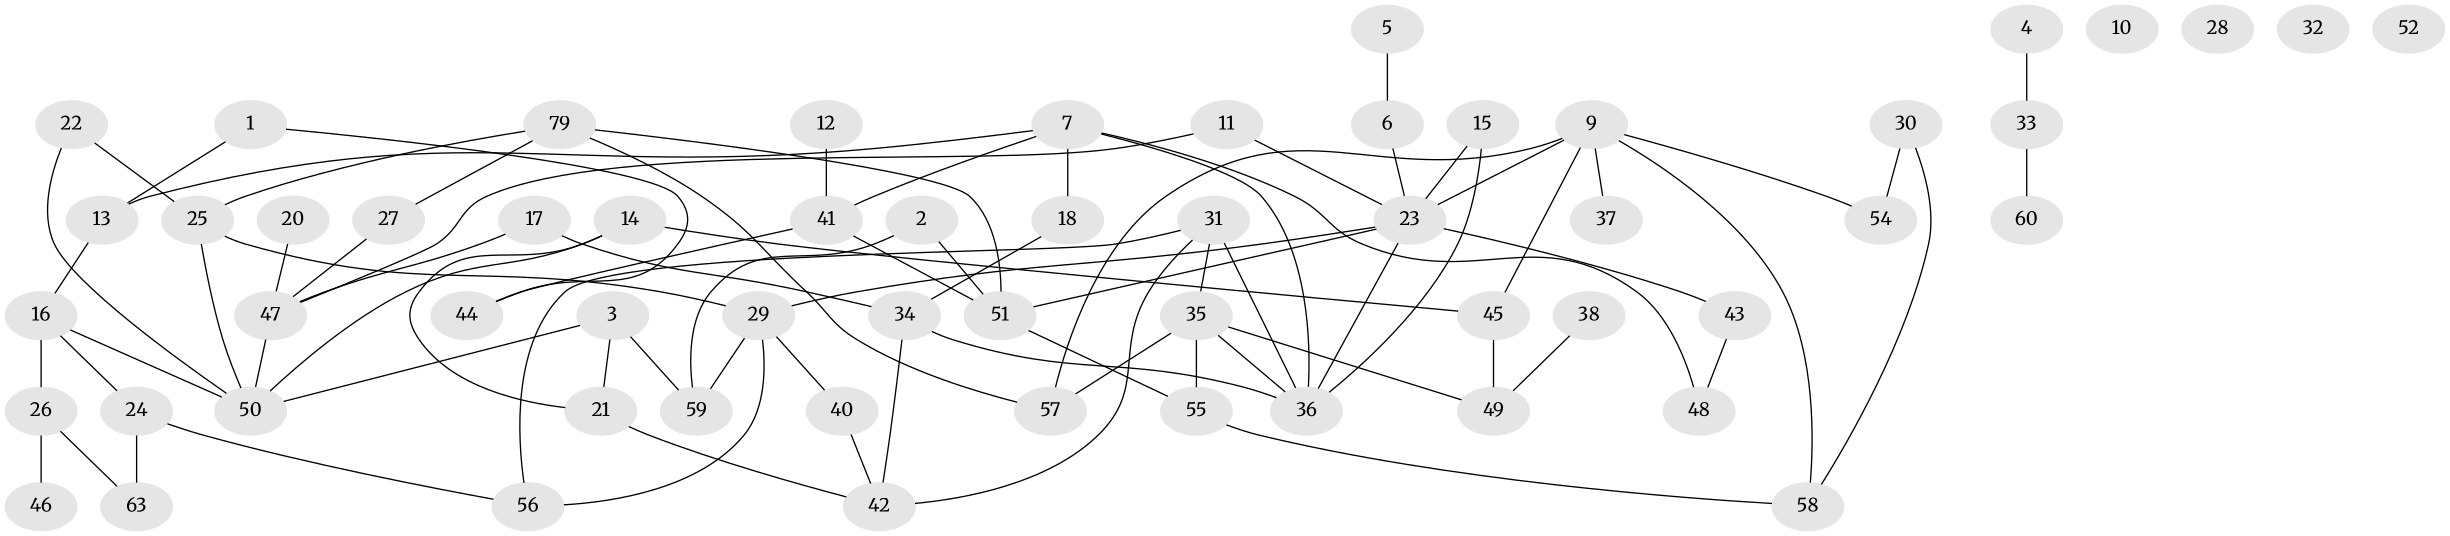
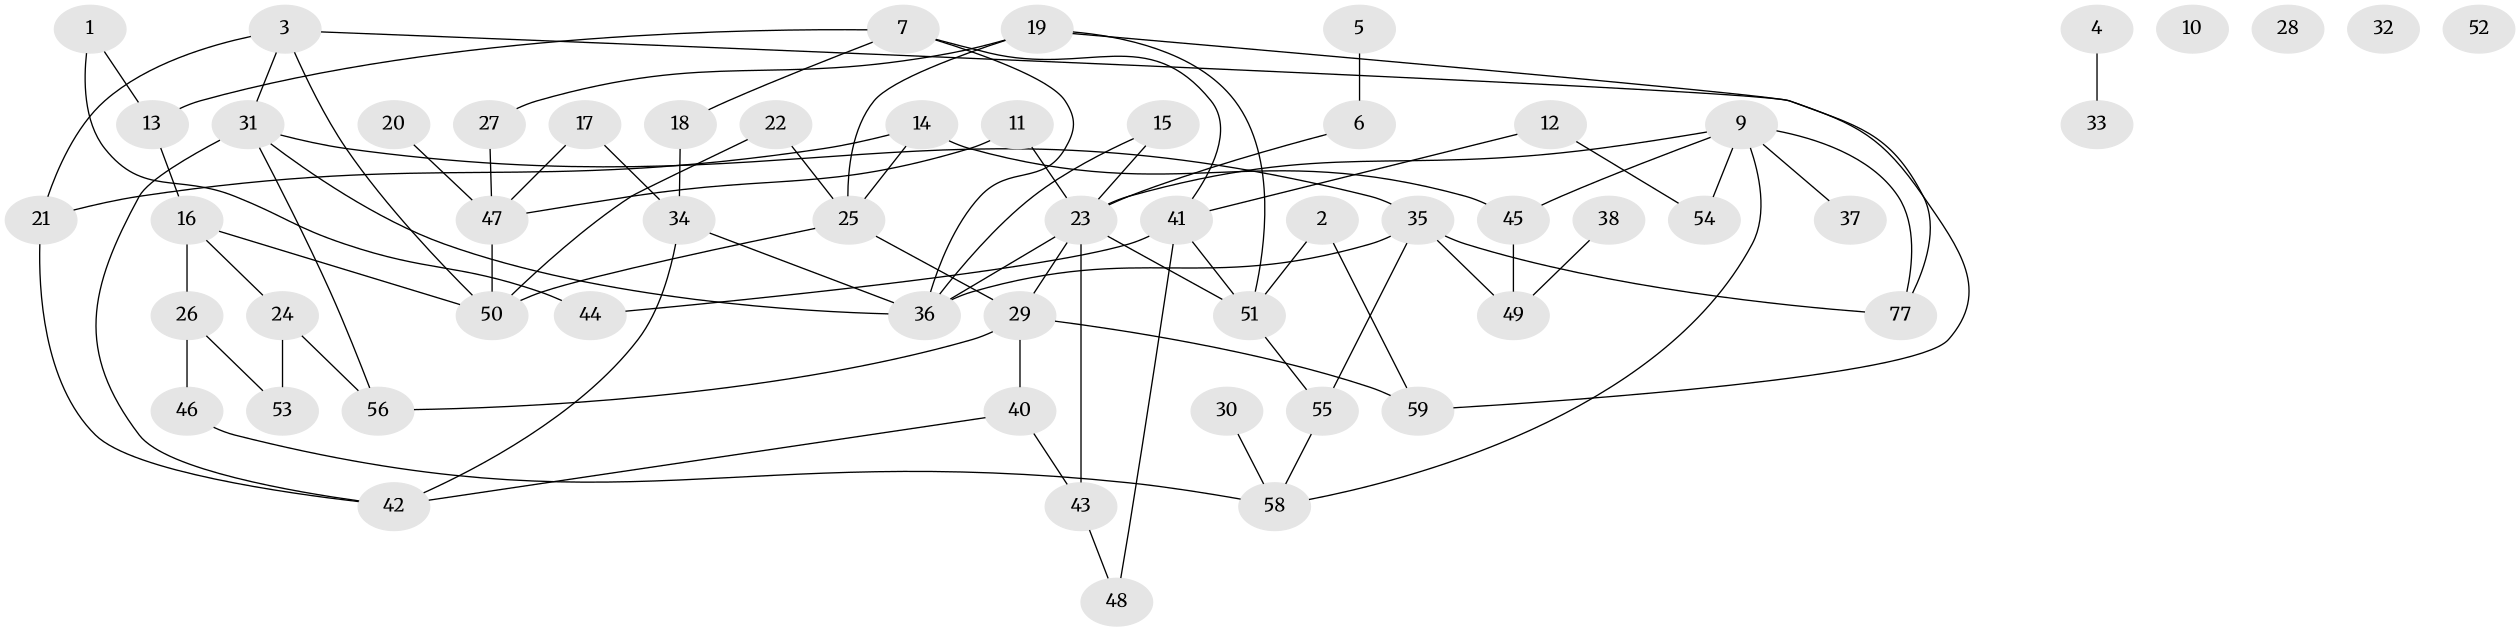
none -> (267, 76)
(560, 125) -> (1037, 29)
(1893, 173) -> (1635, 177)
(2027, 220) -> none
(1415, 258) -> (1148, 411)
(405, 292) -> (880, 179)
(1050, 411) -> (1901, 316)
none -> (1051, 459)
none -> (725, 478)
(137, 507) -> (283, 411)
